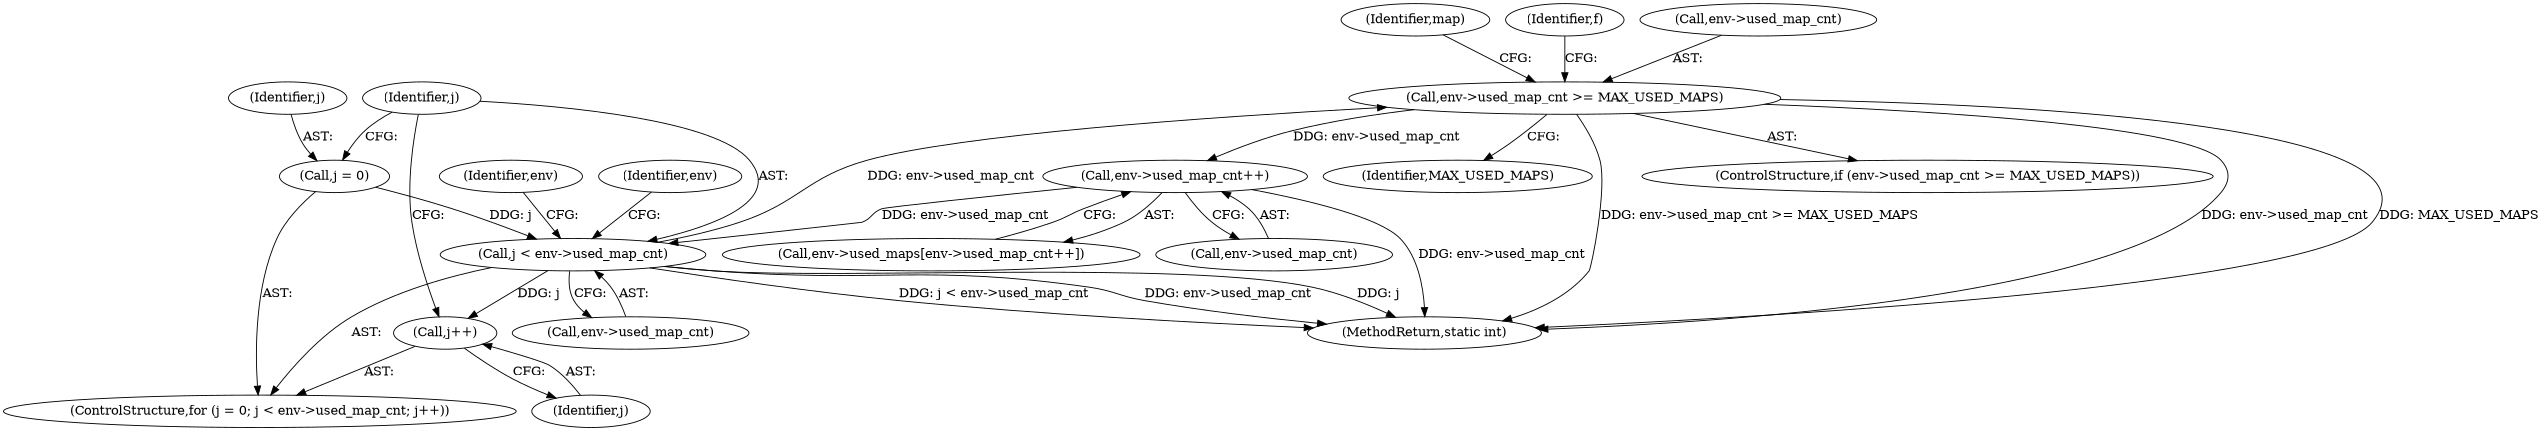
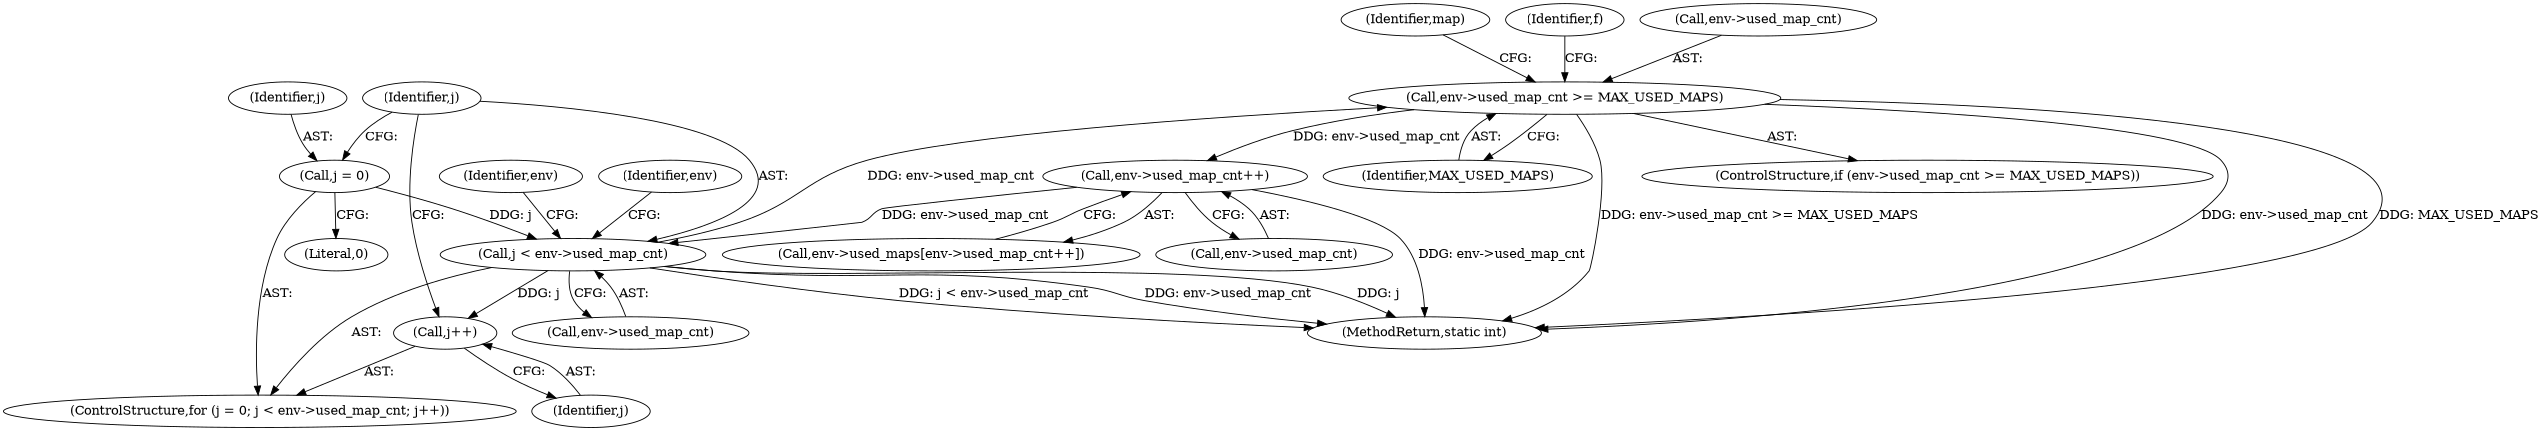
none -> (1468, 135)
none -> (336, 255)
